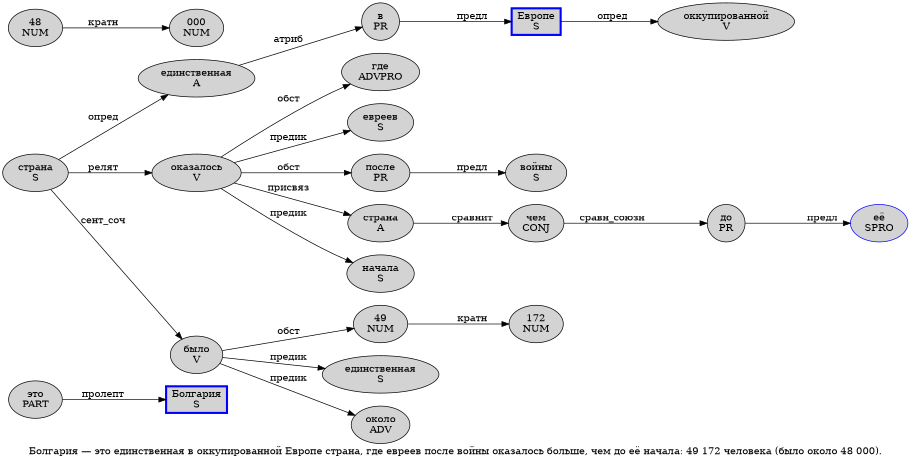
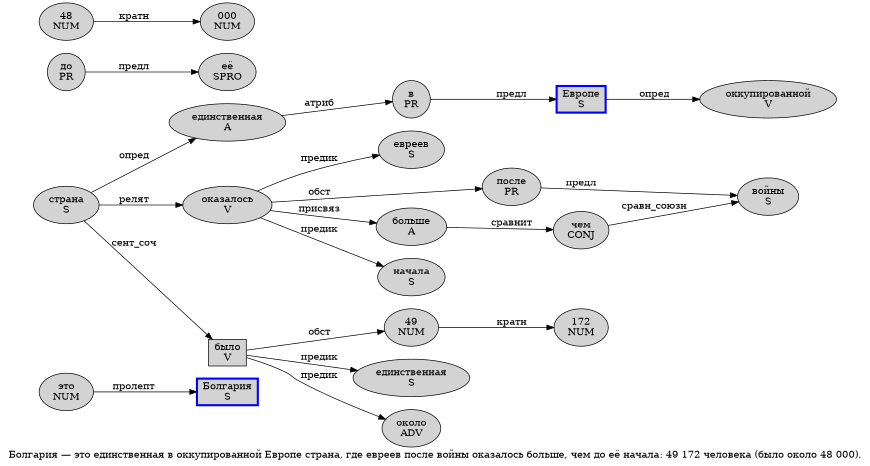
(381, 72) -> none
(381, 223) -> (411, 227)
(632, 223) -> (670, 214)
(879, 223) -> (227, 72)
(197, 355) -> (227, 353)
(35, 400) -> (66, 392)
